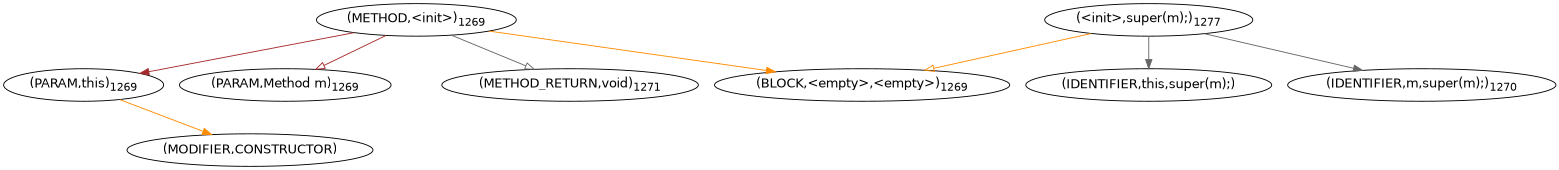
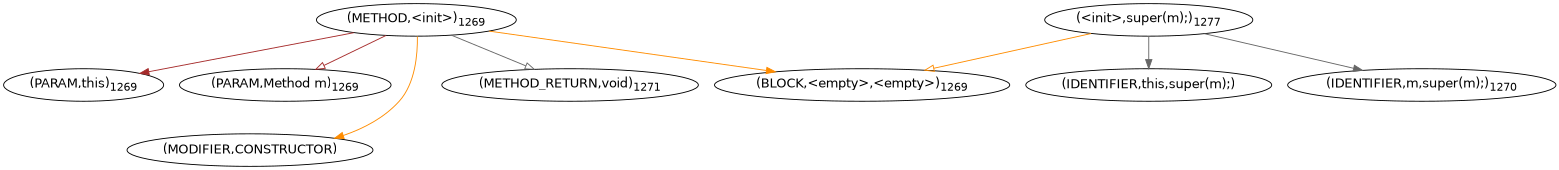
(161, 115) -> (400, 100)
